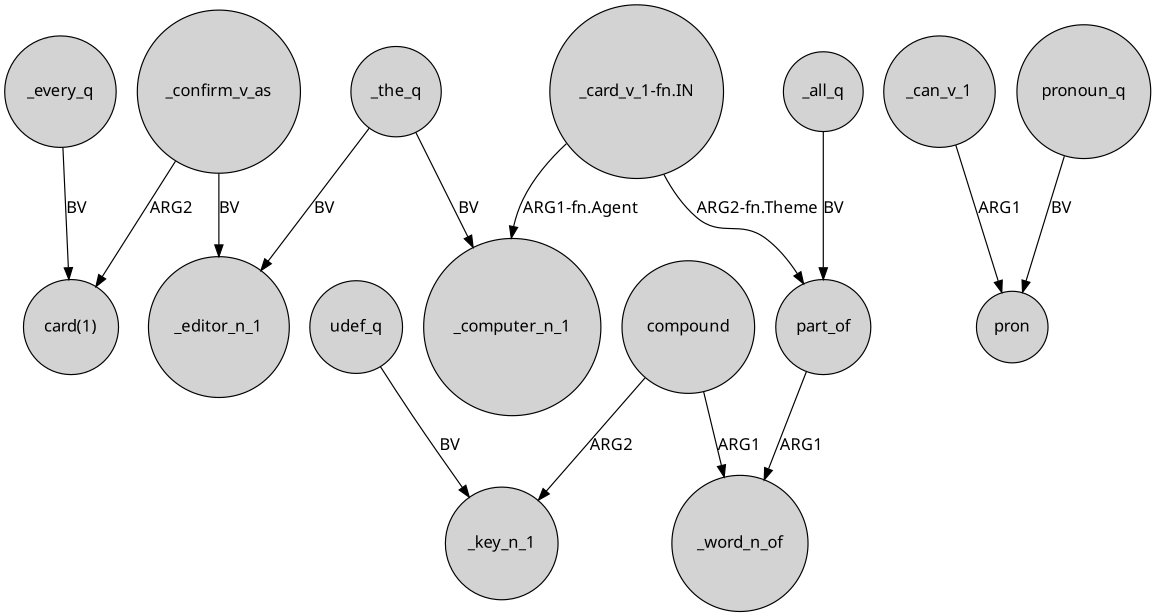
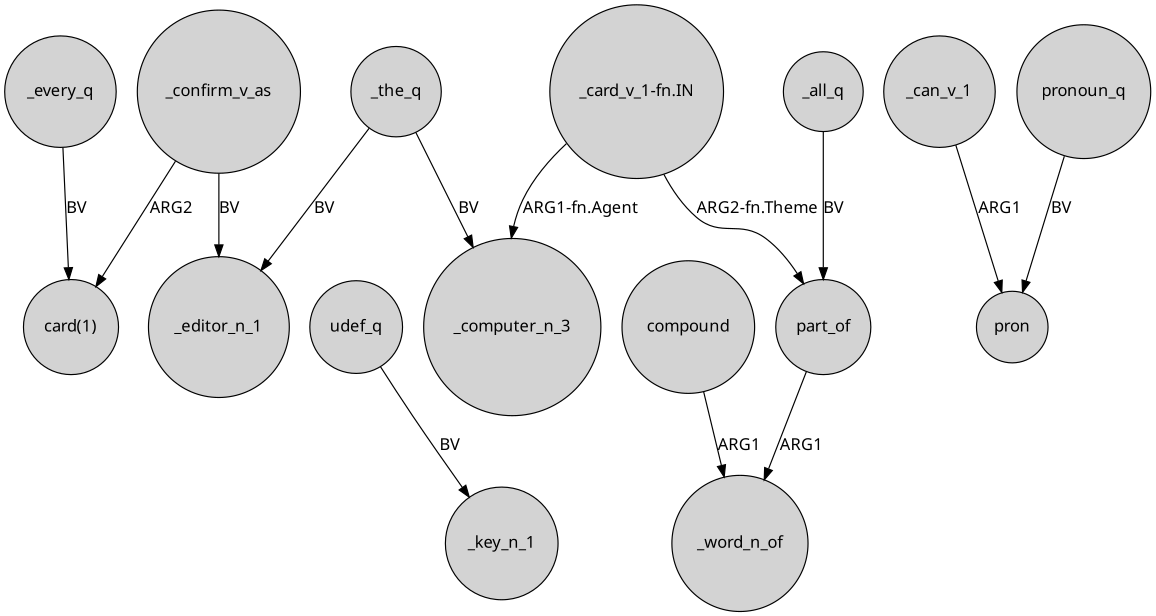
(512, 327) -> (512, 327)
(596, 435) -> none
